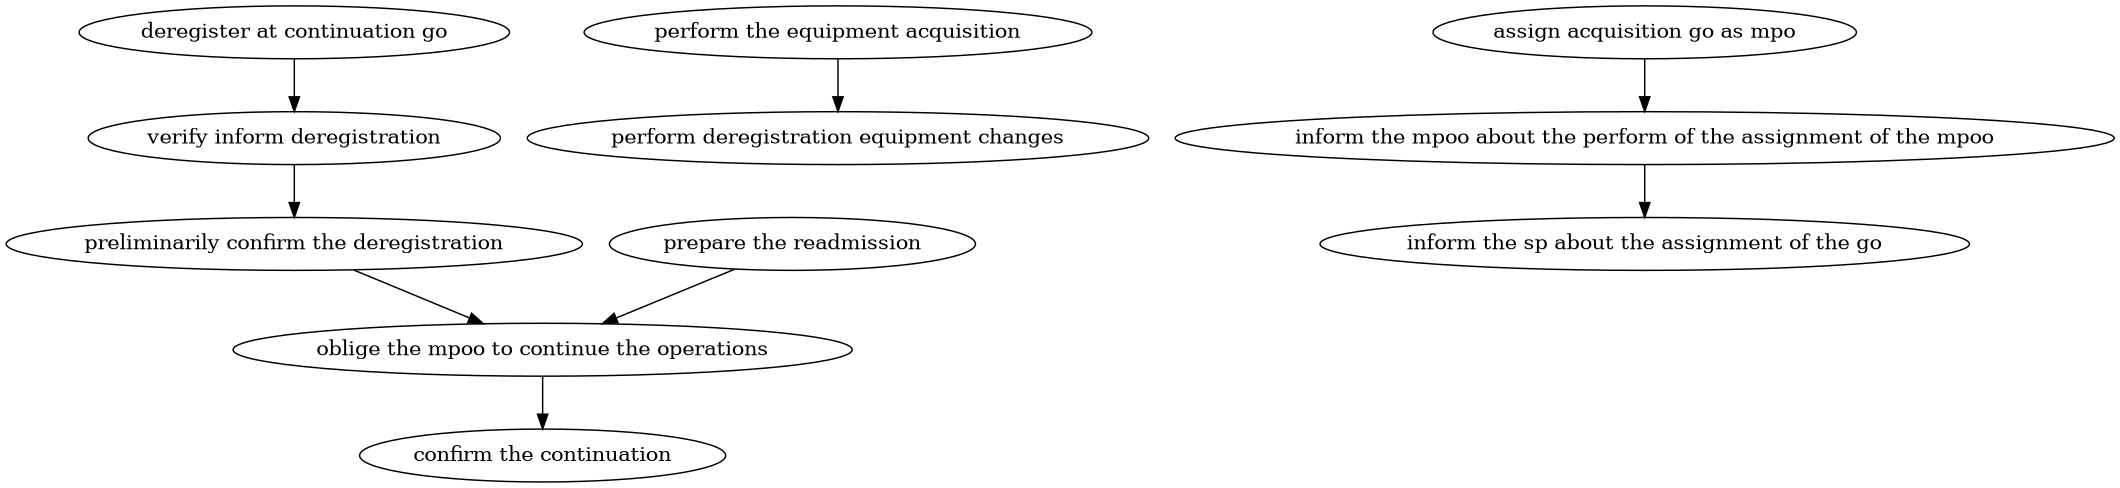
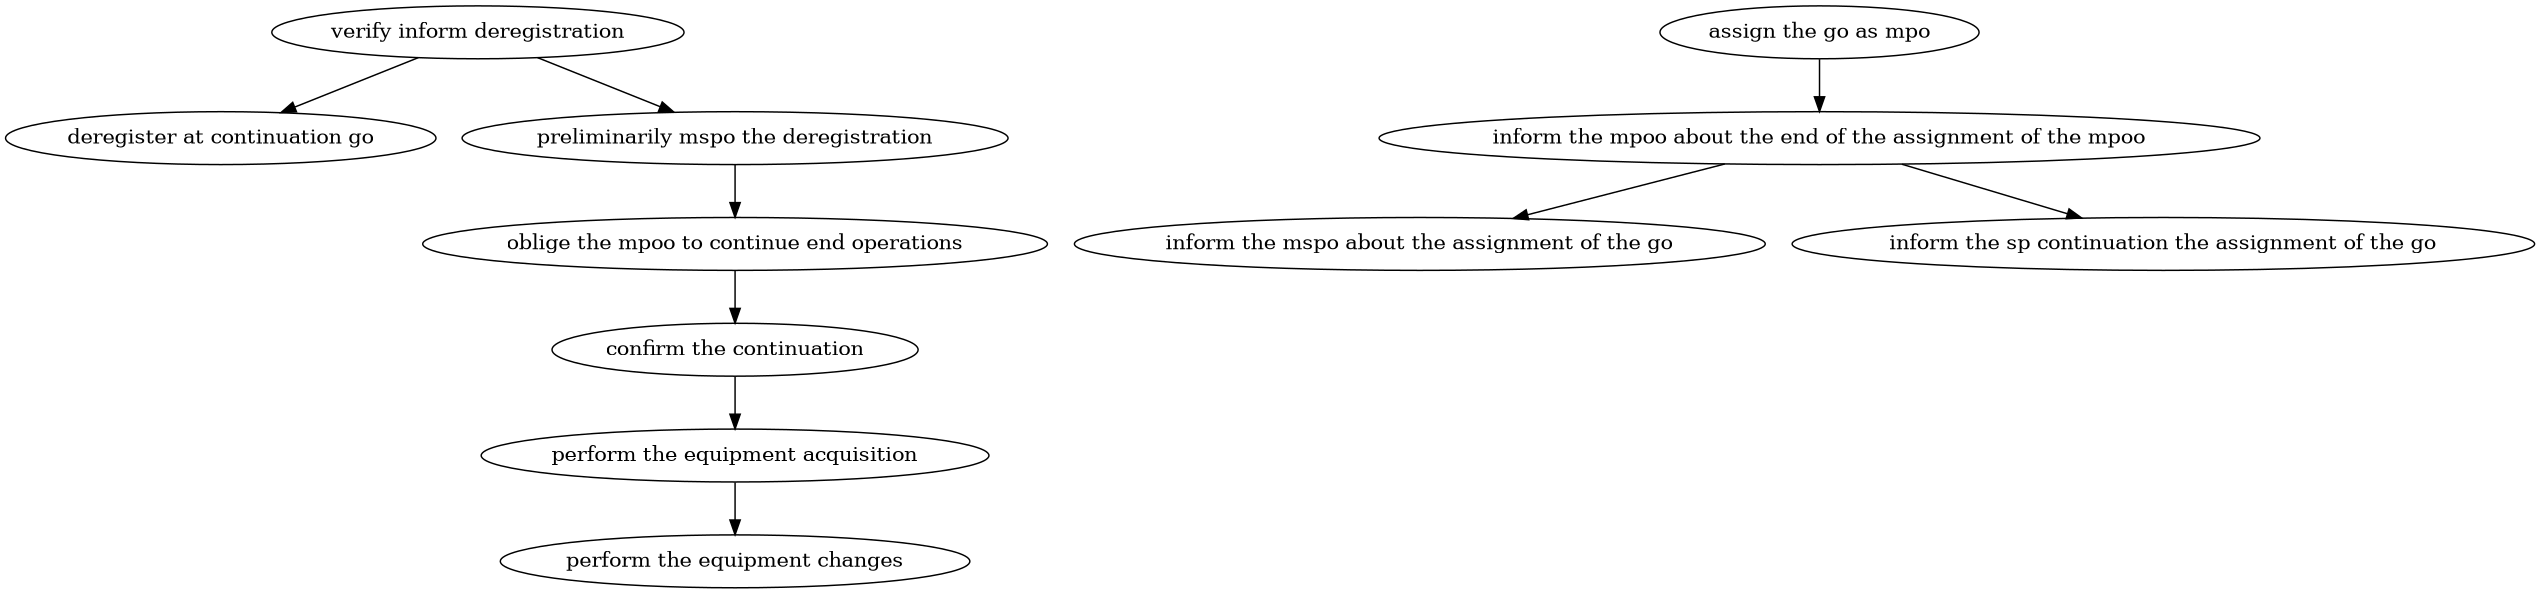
(1645, 32) -> (1819, 32)
(294, 78) -> (357, 82)
(838, 138) -> (735, 561)
(1645, 138) -> (1819, 138)
(294, 244) -> (735, 138)
(792, 244) -> none
none -> (1420, 244)
(1645, 244) -> (2163, 244)
(543, 350) -> (735, 244)
none -> (735, 395)
